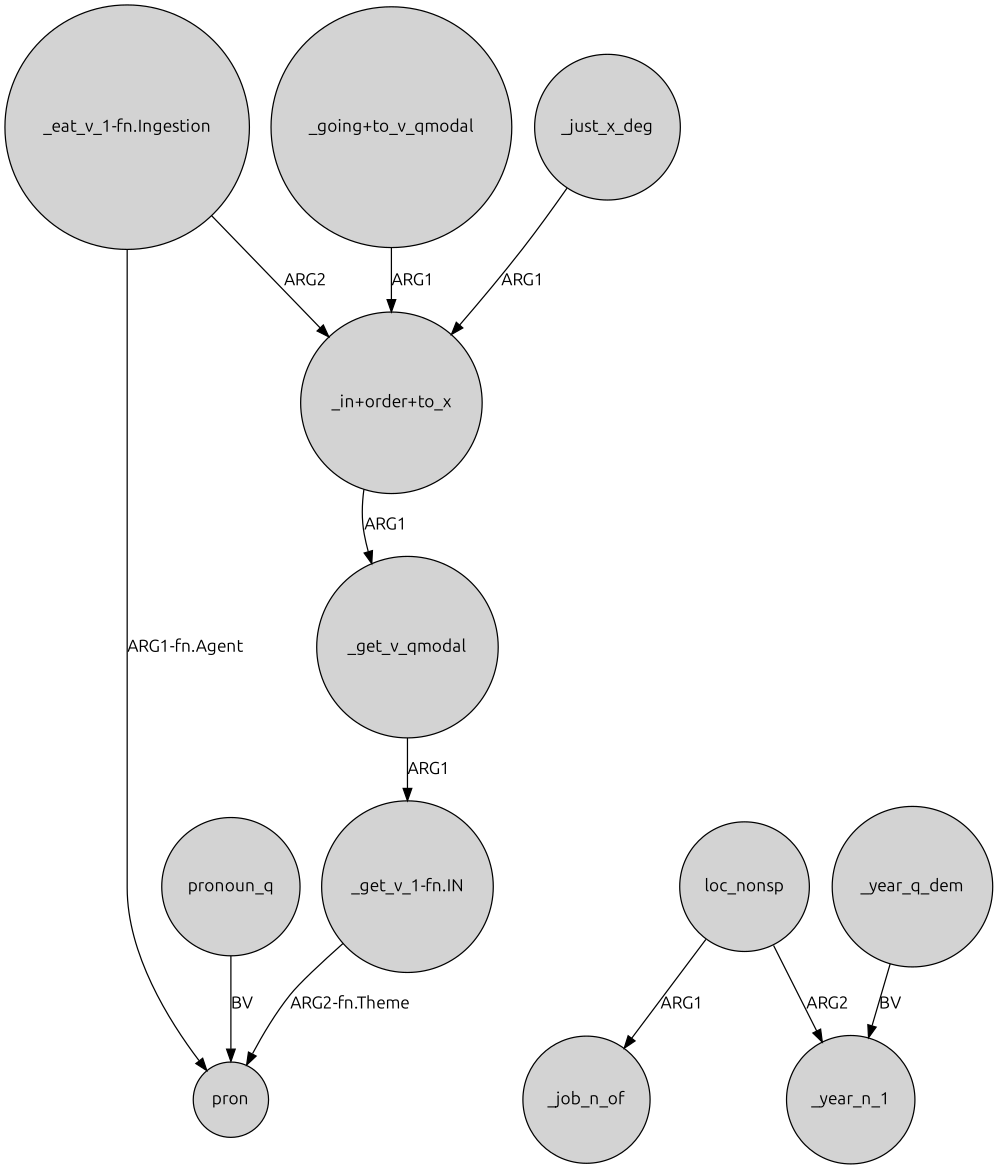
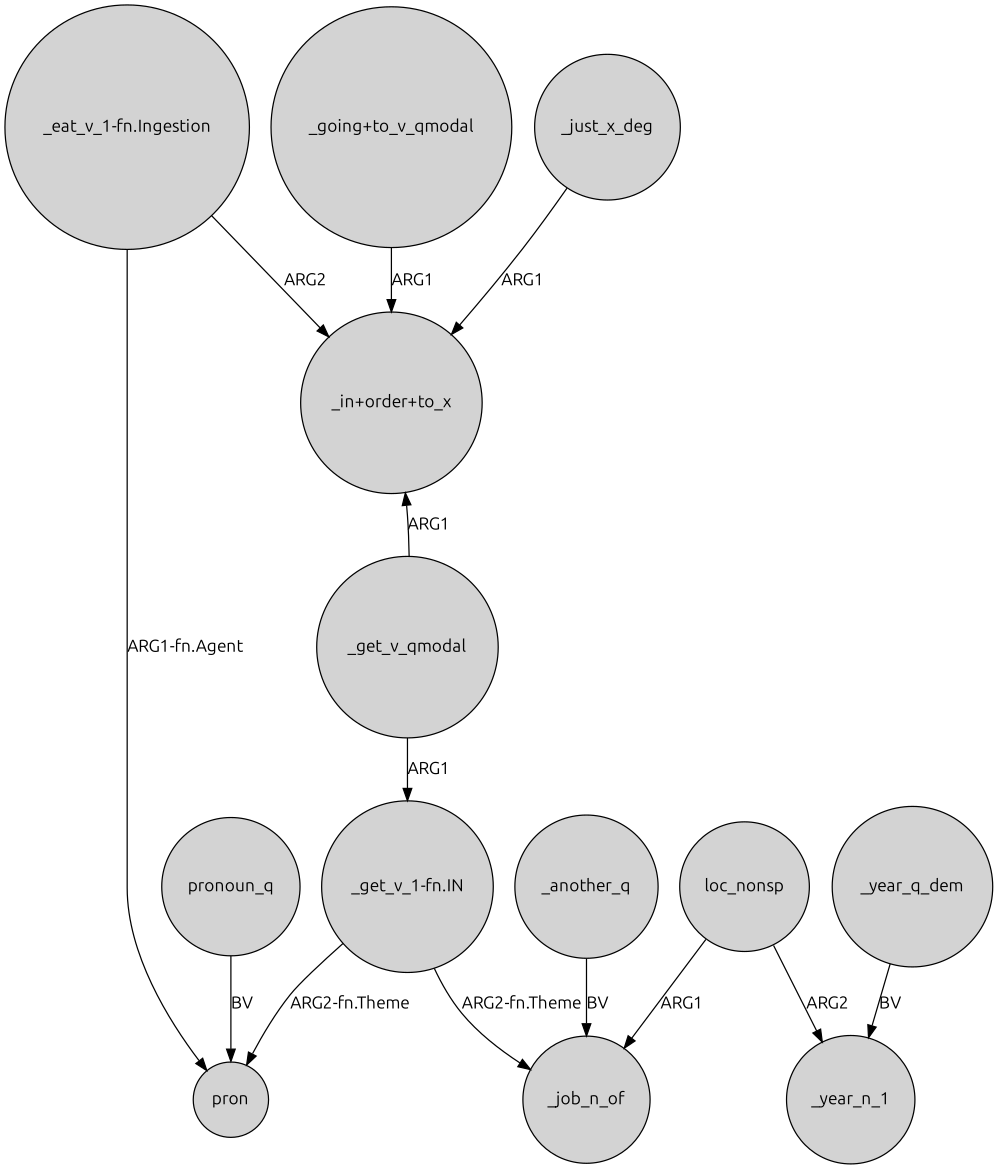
(363, 521) -> (408, 531)
none -> (586, 887)
none -> (470, 1022)
